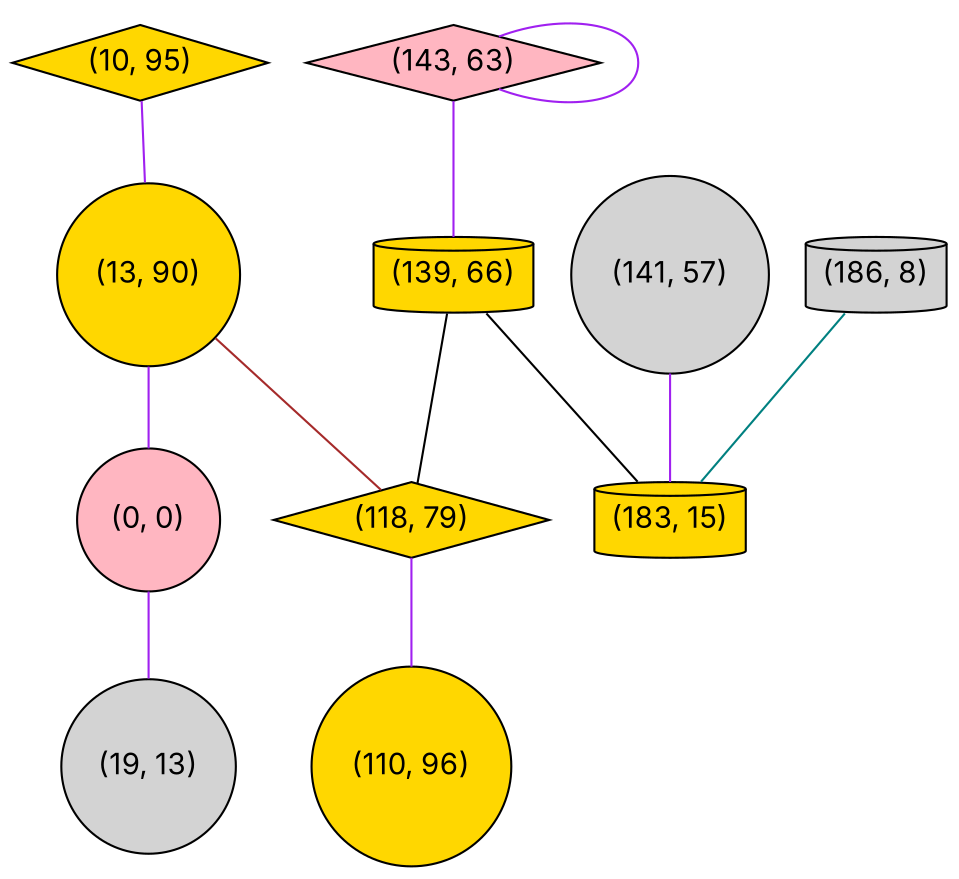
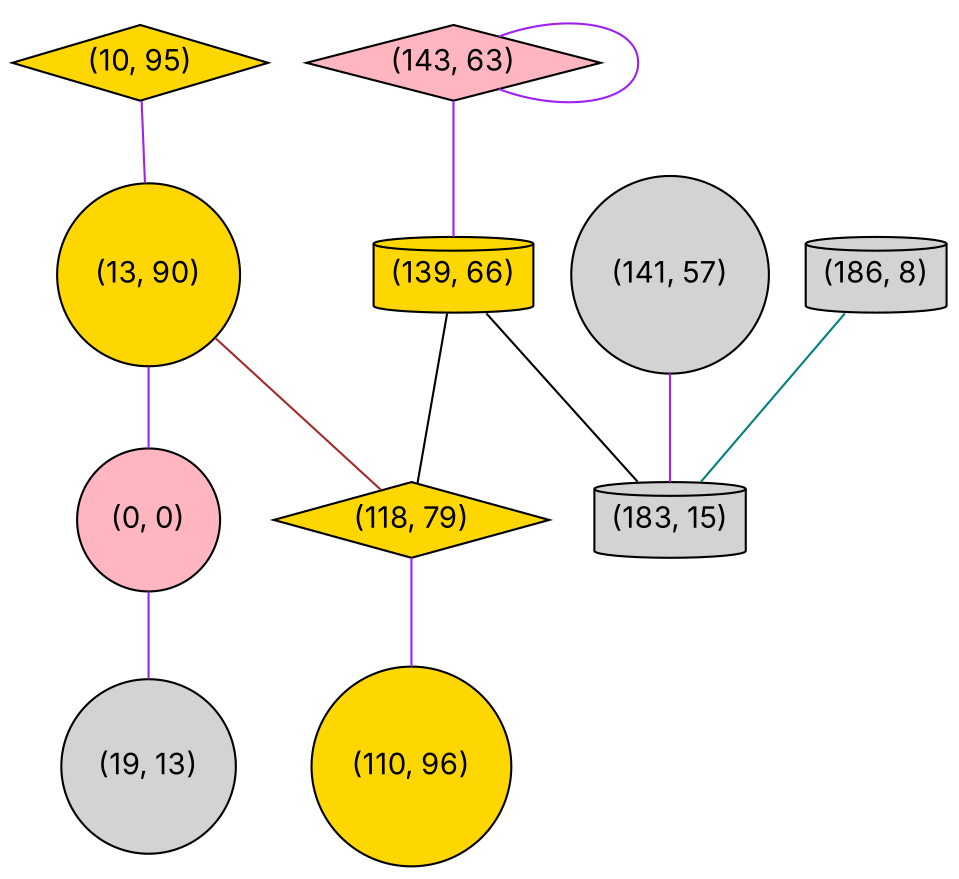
(670, 520) -> (670, 520)
